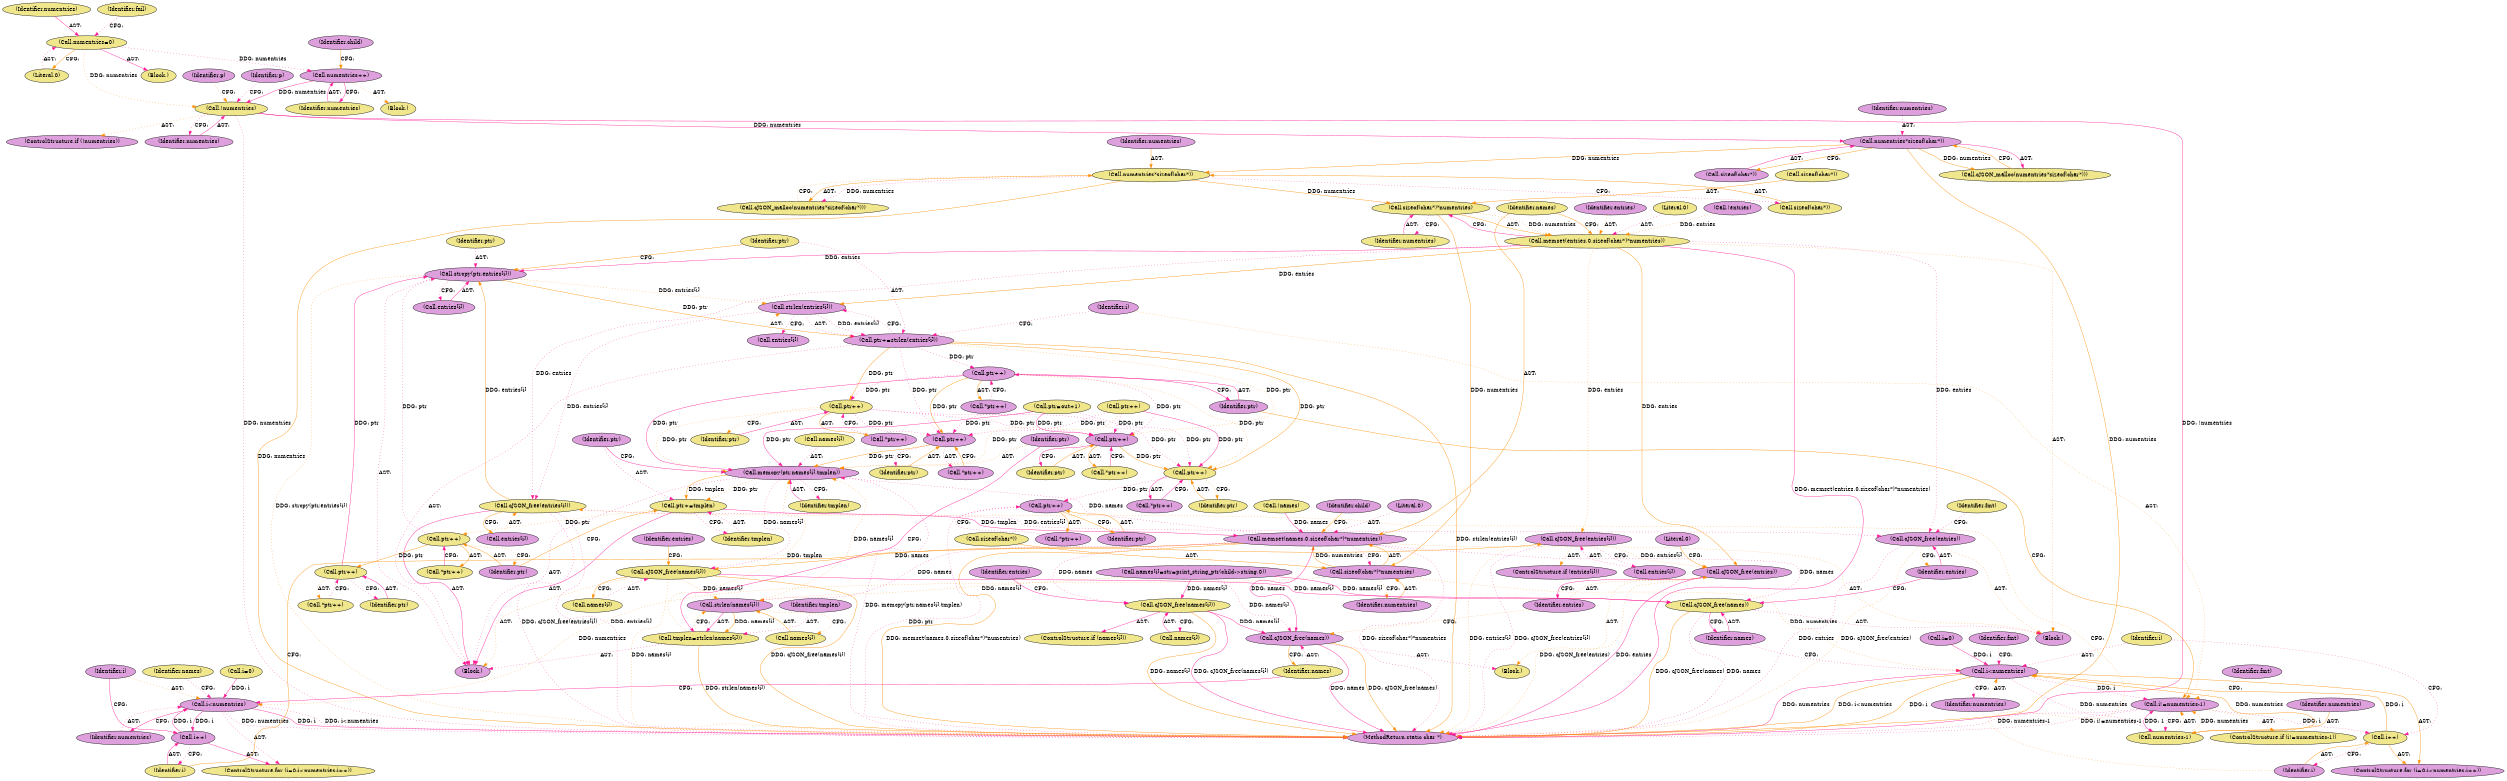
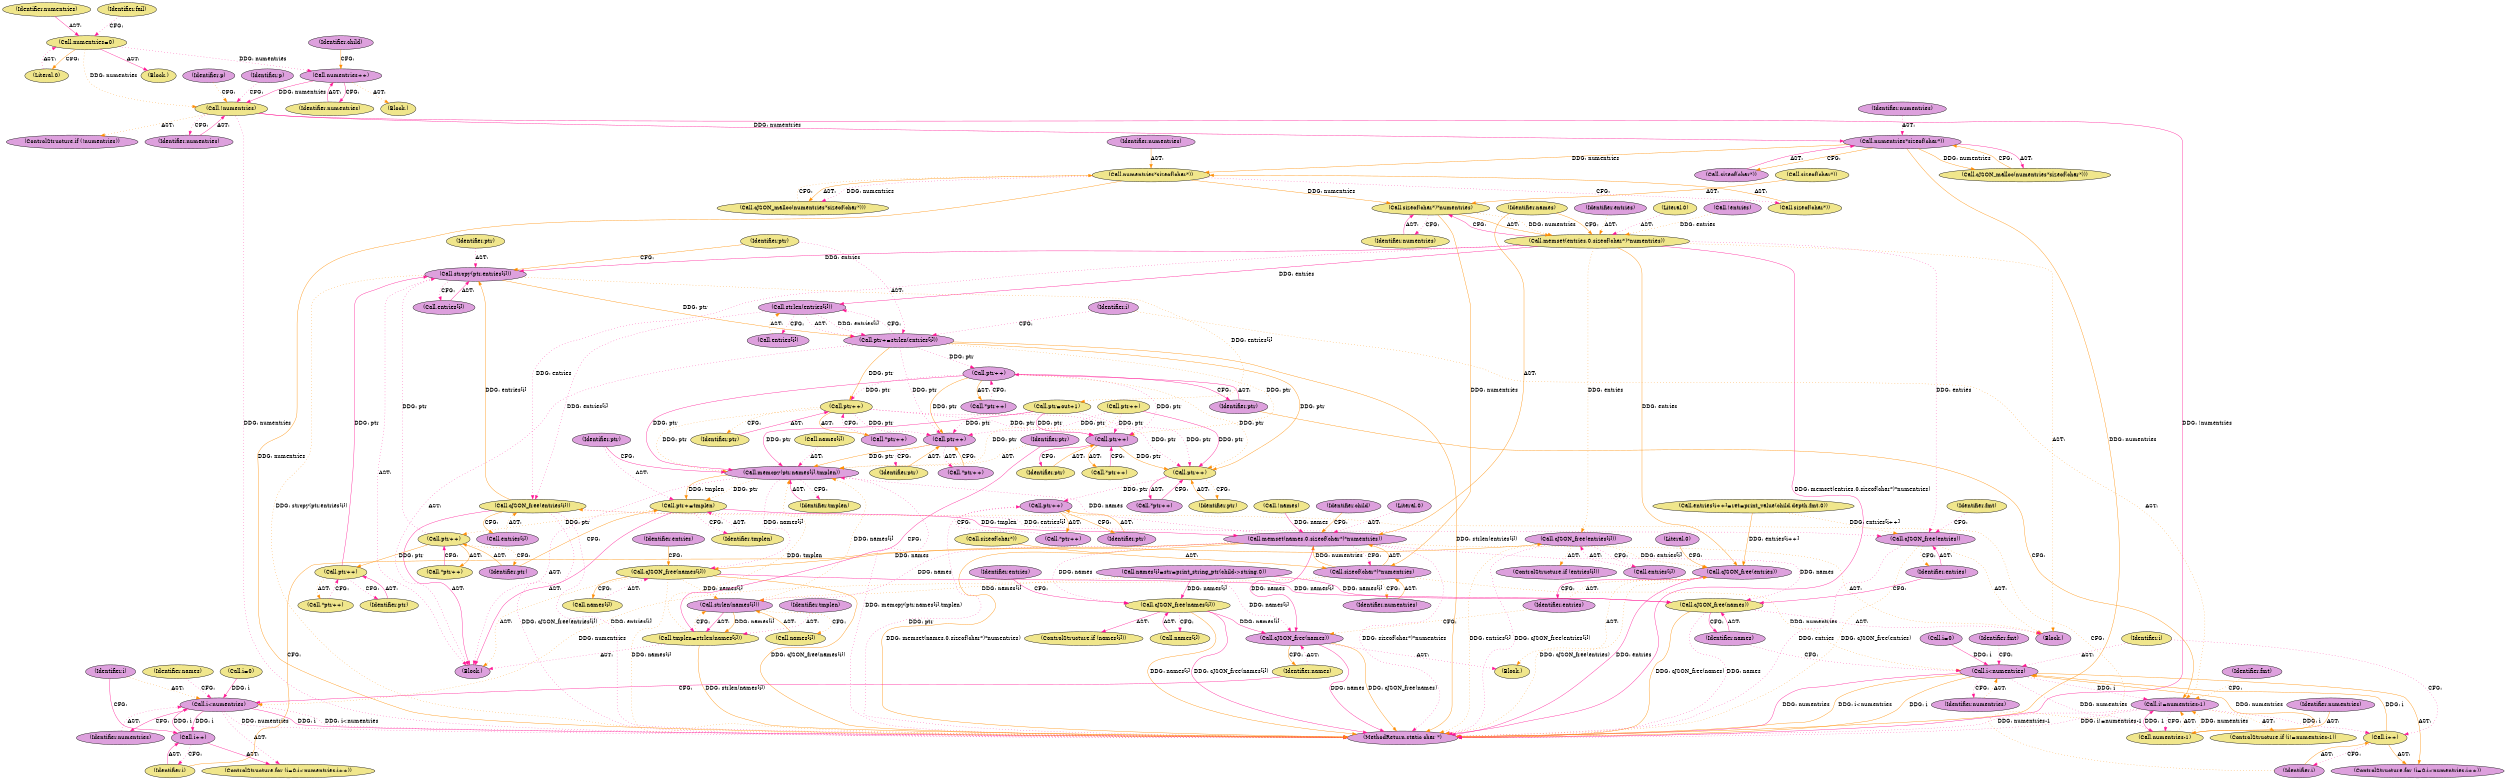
(1191, 275) -> (1191, 275)
(639, 291) -> (983, 295)
none -> (1753, 506)
